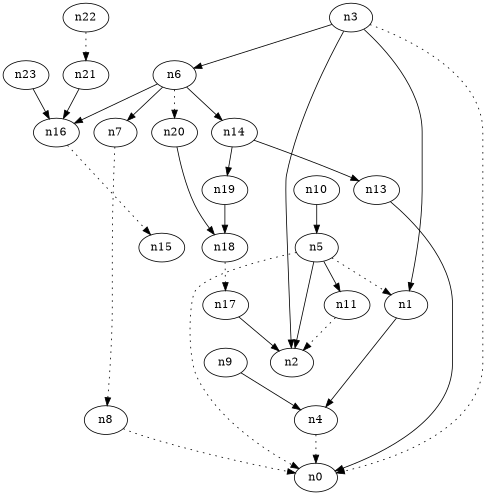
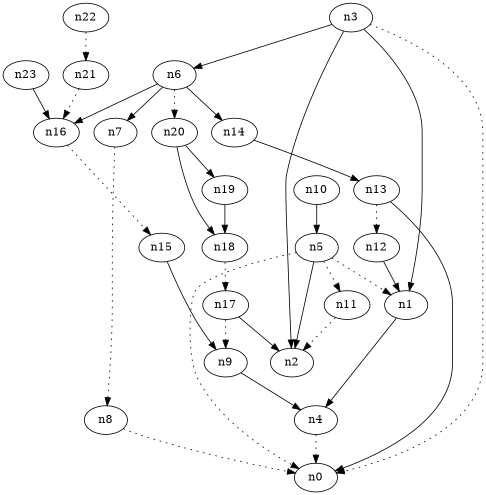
(73, 100) -> (73, 100)
(230, 157) -> (197, 158)
none -> (377, 248)
(330, 273) -> (330, 273)
none -> (187, 304)
none -> (226, 330)
